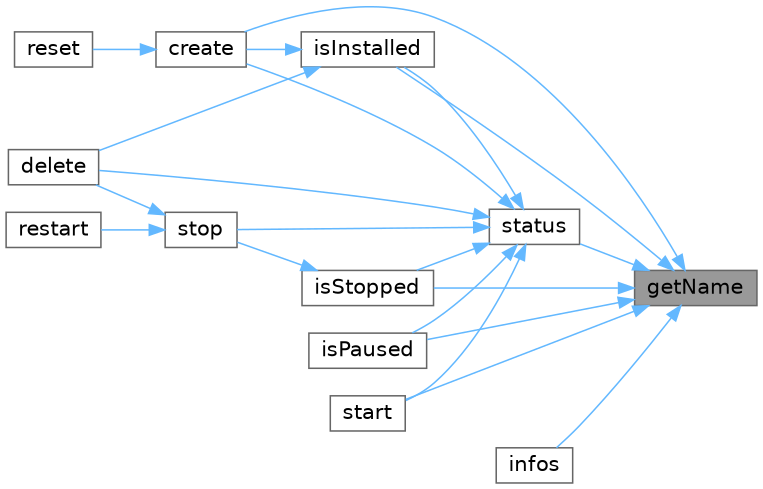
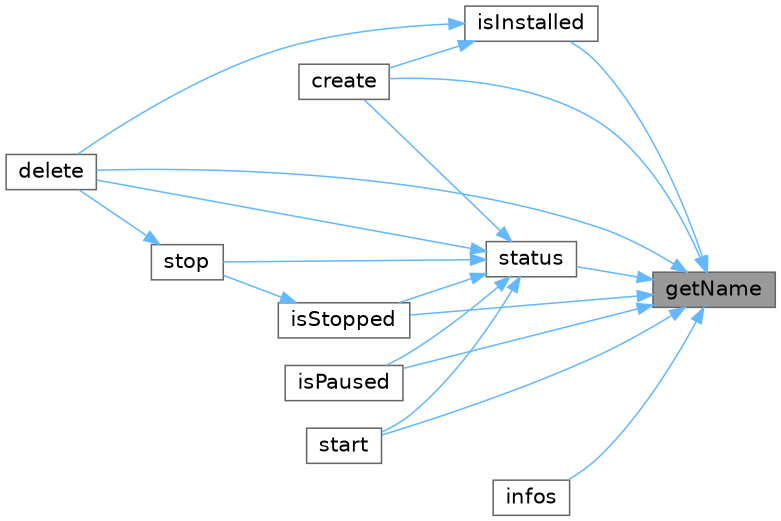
(54, 49) -> none
(470, 128) -> none
none -> (392, 183)
(54, 230) -> none
